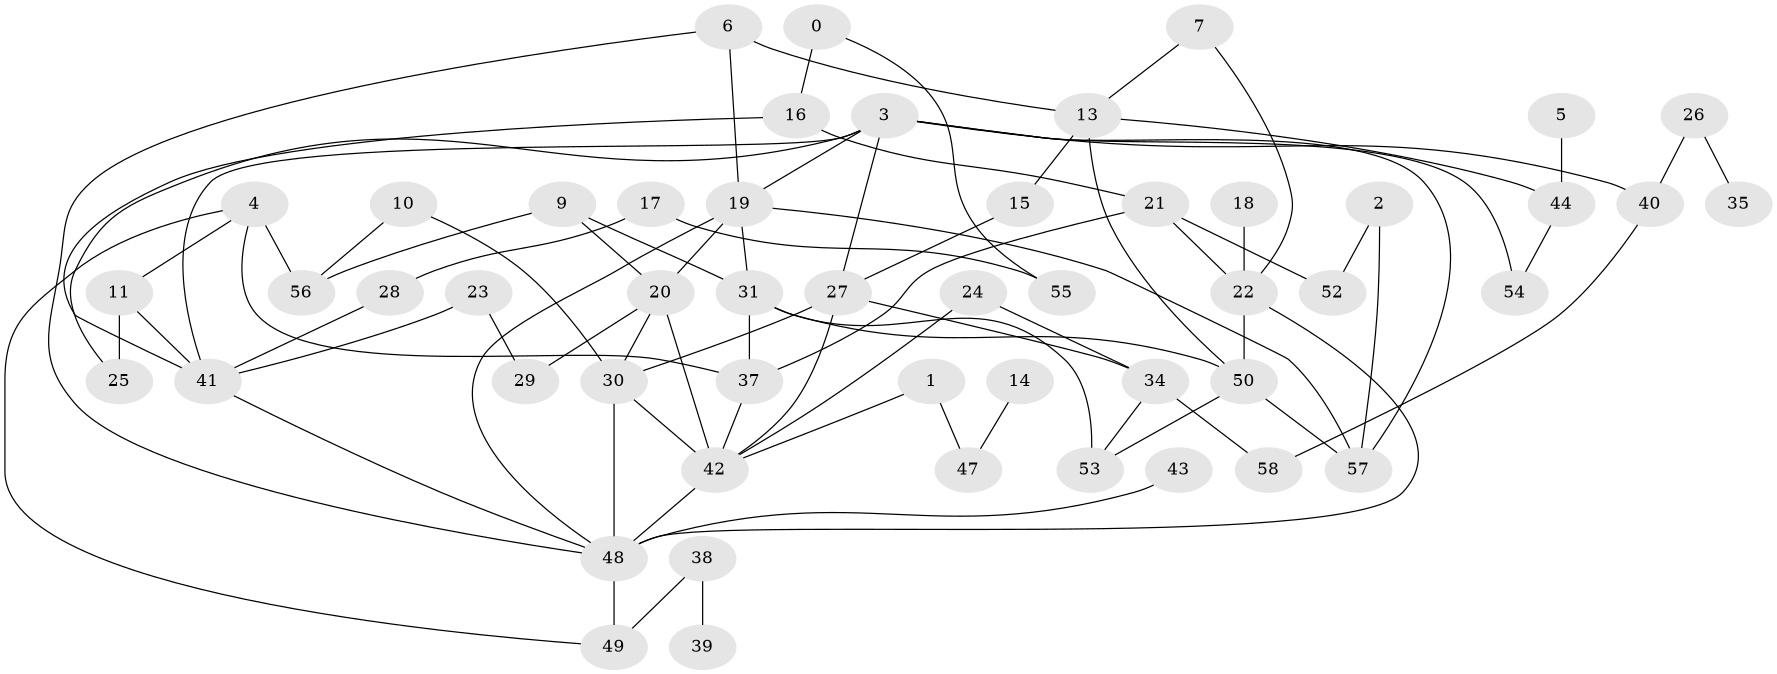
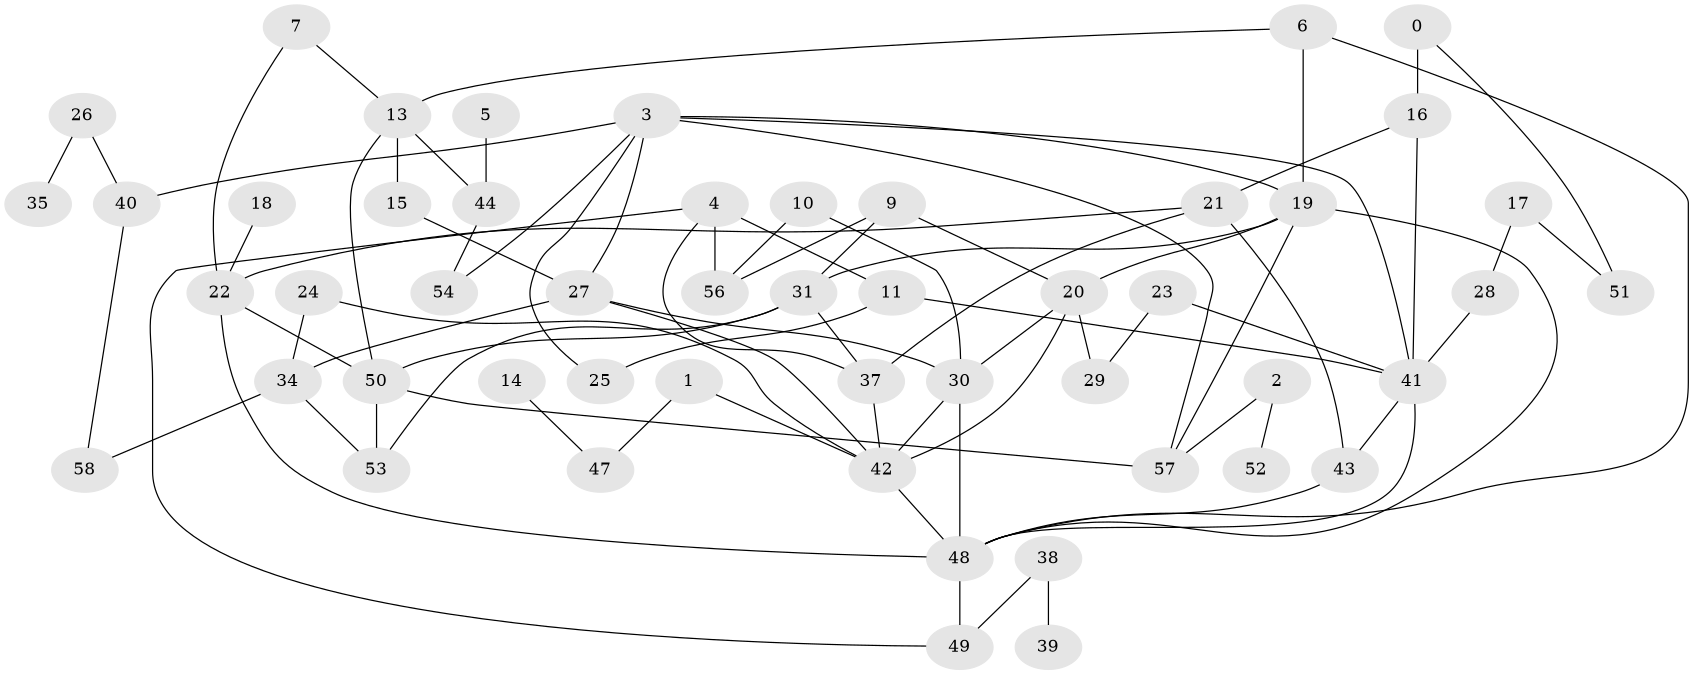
(1235, 244) -> (1305, 327)
(1062, 293) -> (1621, 293)
none -> (1379, 426)
